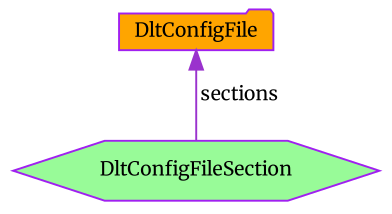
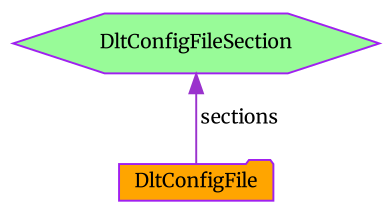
(196, 105) -> (196, 129)
